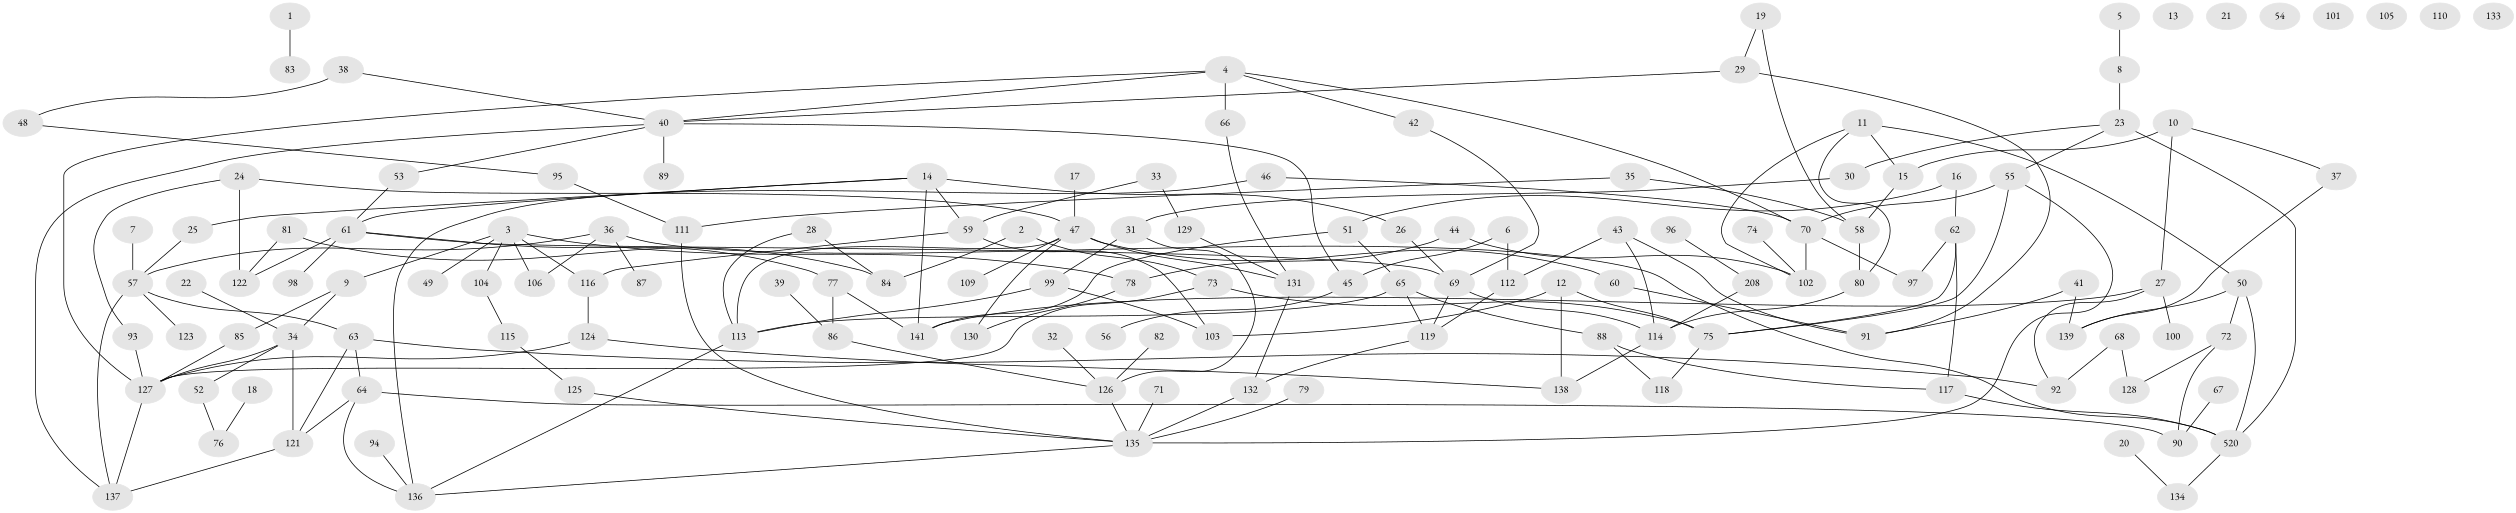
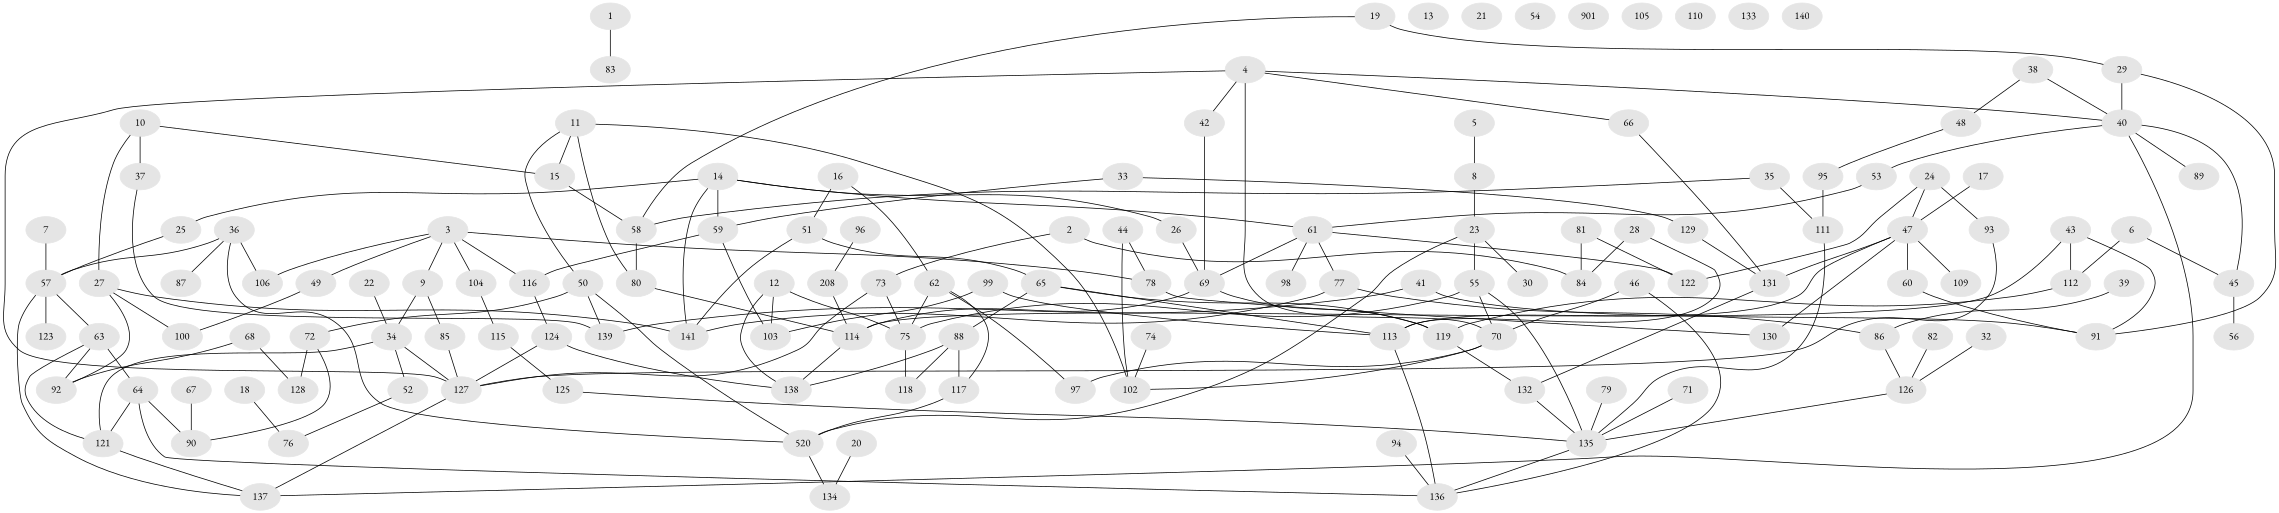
none -> (1802, 16)
(2333, 16) -> (1589, 16)
(1131, 230) -> none
none -> (233, 318)
none -> (884, 366)
